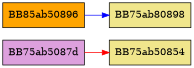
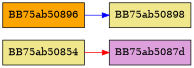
(44, 15) -> (44, 15)
(150, 15) -> (150, 15)
(93, 53) -> (93, 53)
